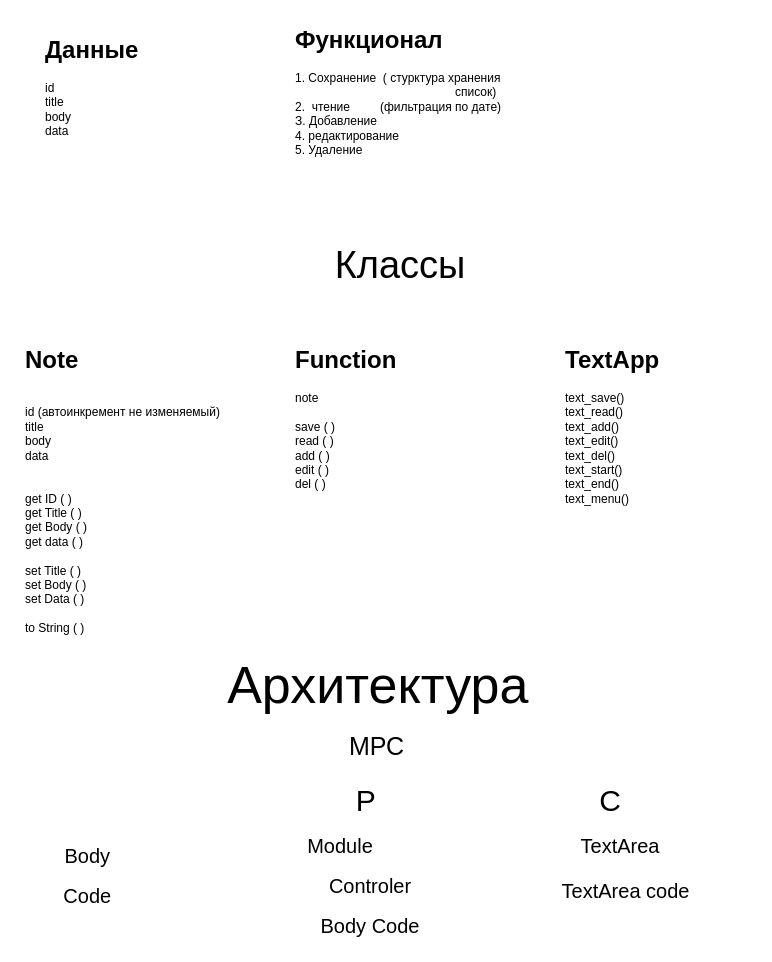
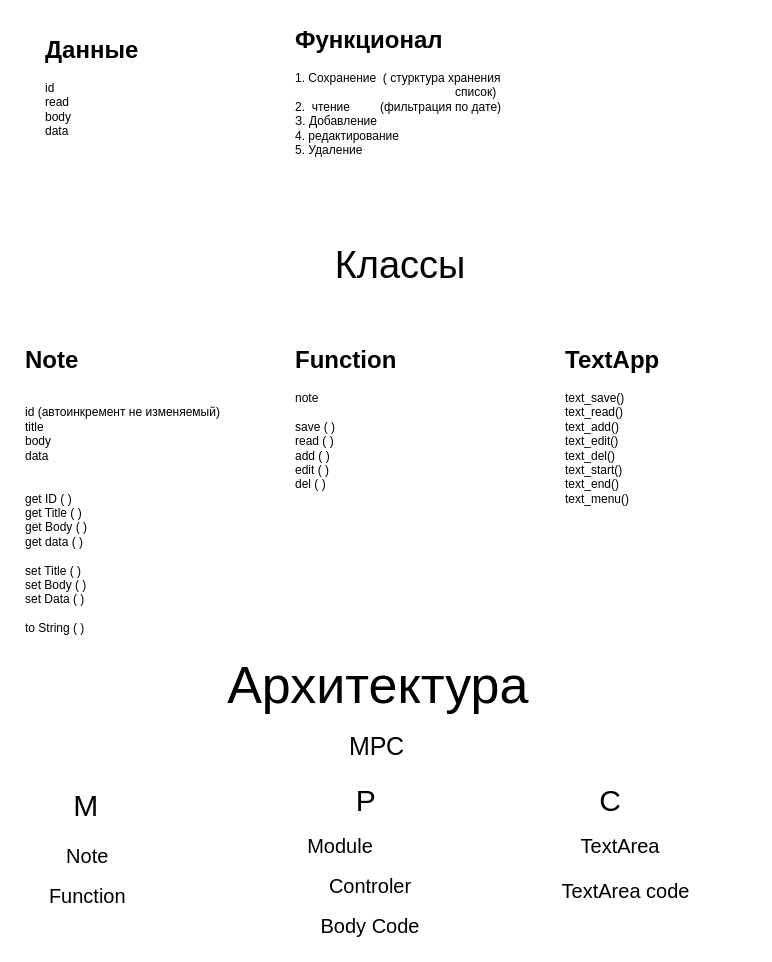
(66, 57) -> (66, 57)
none -> (91, 806)
(91, 856) -> (91, 856)
(91, 896) -> (91, 896)
